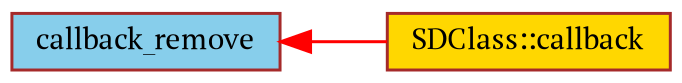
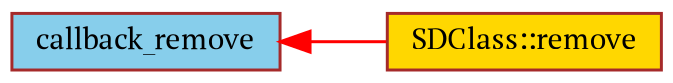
(529, 42) -> (524, 42)
